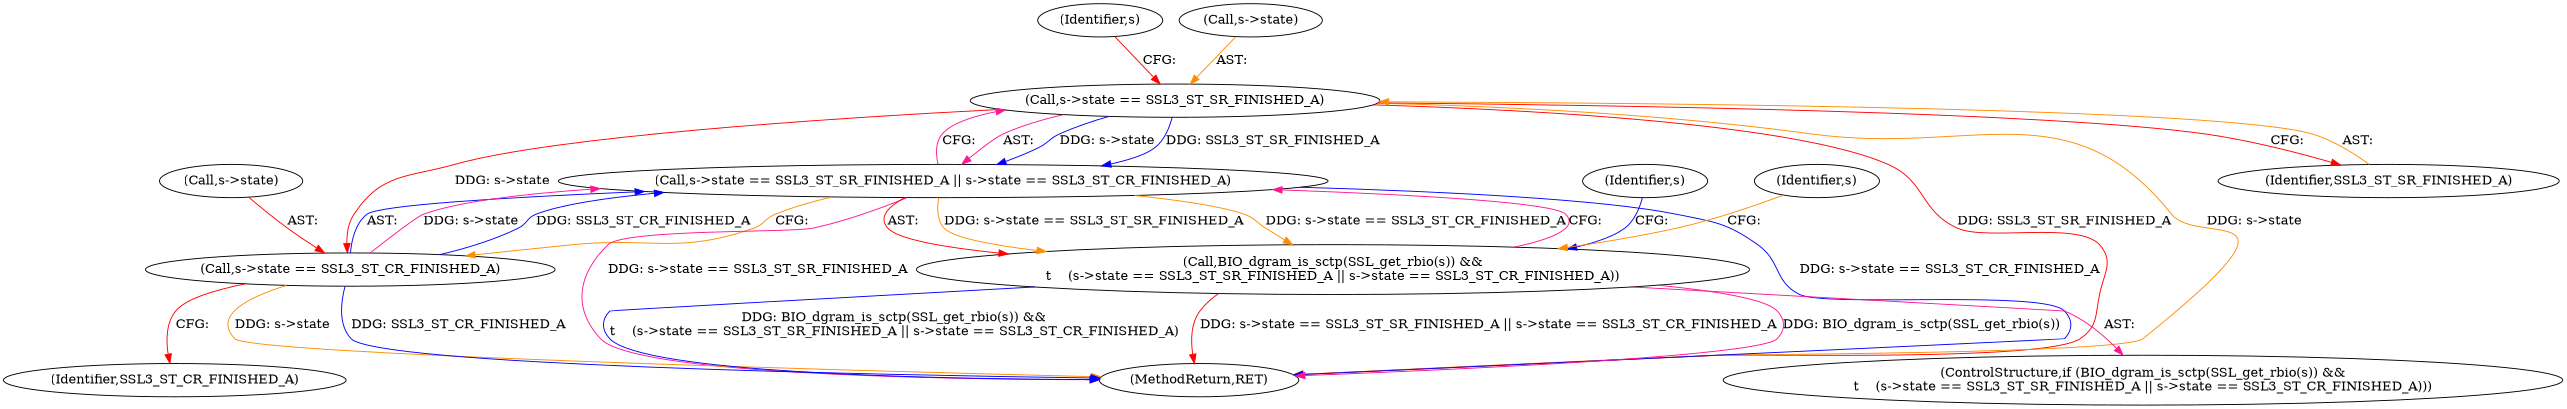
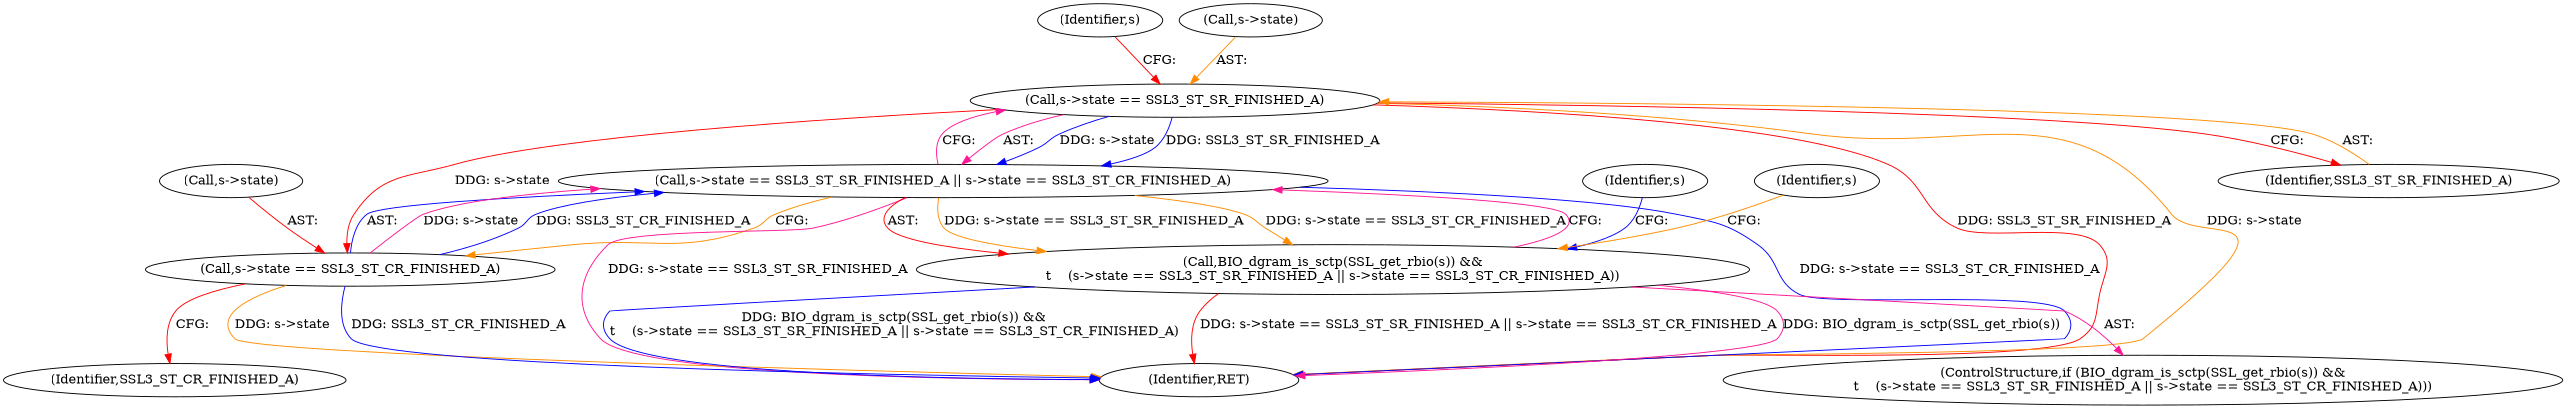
(1199, 380) -> (1199, 380)
